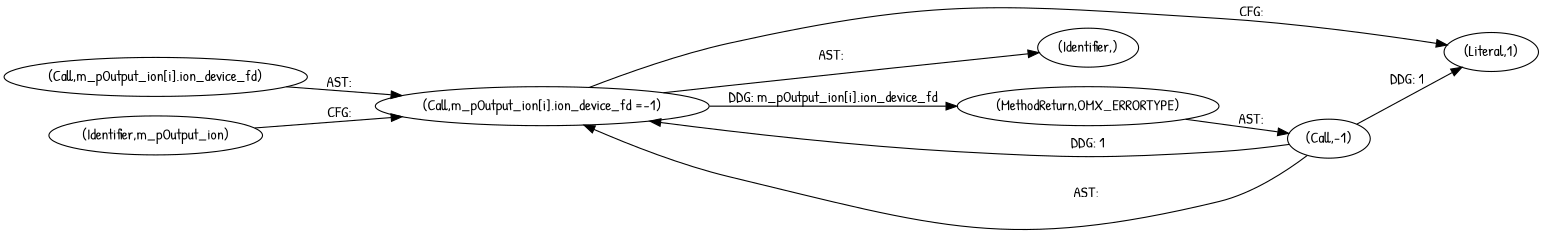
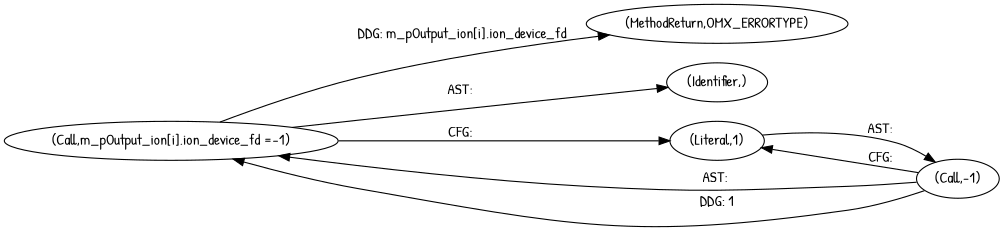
(156, 77) -> none
(1407, 80) -> (882, 158)
(1232, 126) -> (846, 134)
(156, 135) -> none
